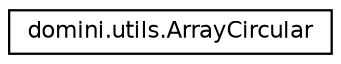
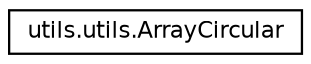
(170, 32) -> (156, 32)
